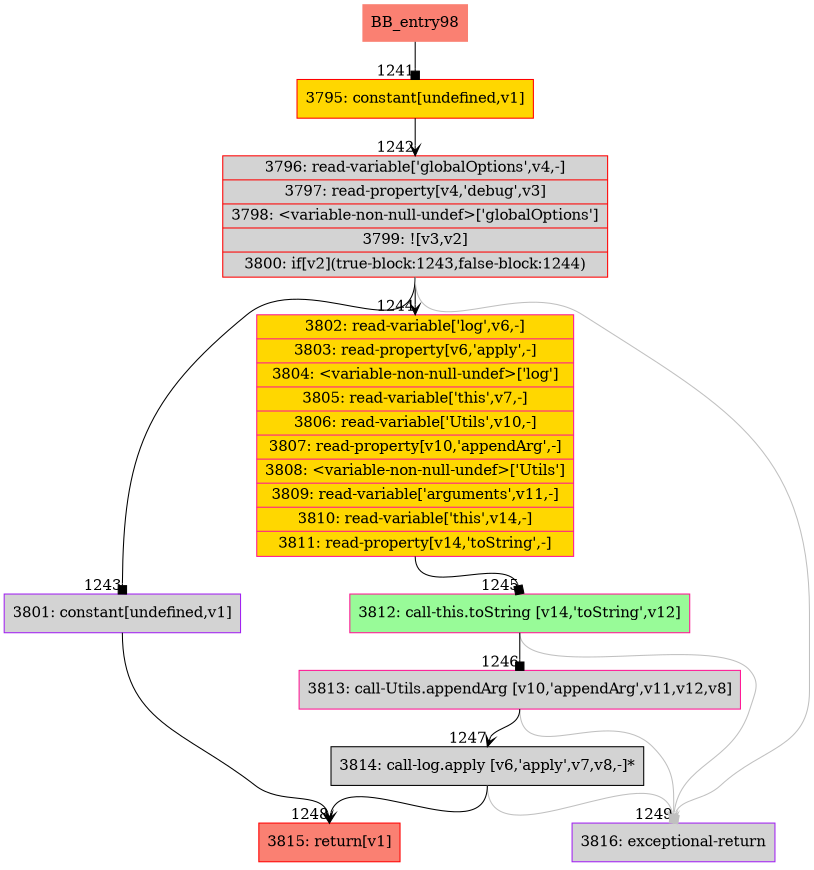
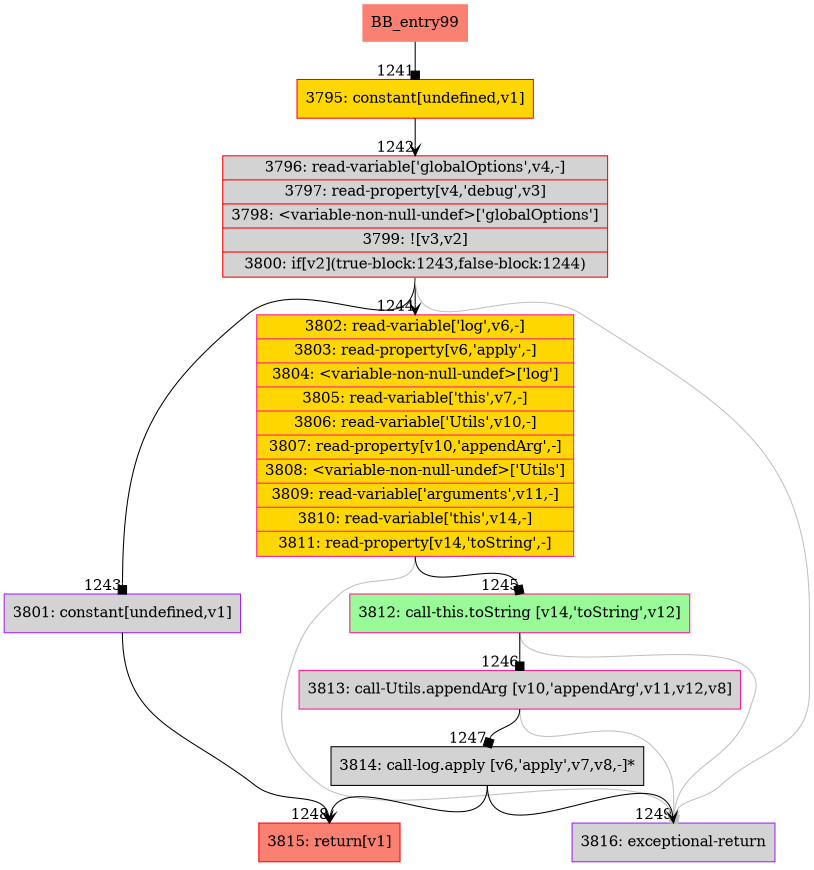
(415, 23) -> (415, 23)
(508, 725) -> (508, 725)
none -> (342, 793)
(575, 806) -> (575, 806)
